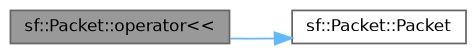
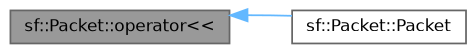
(252, 39) -> (270, 15)
